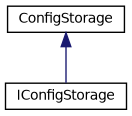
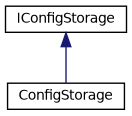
(66, 65) -> (66, 65)
